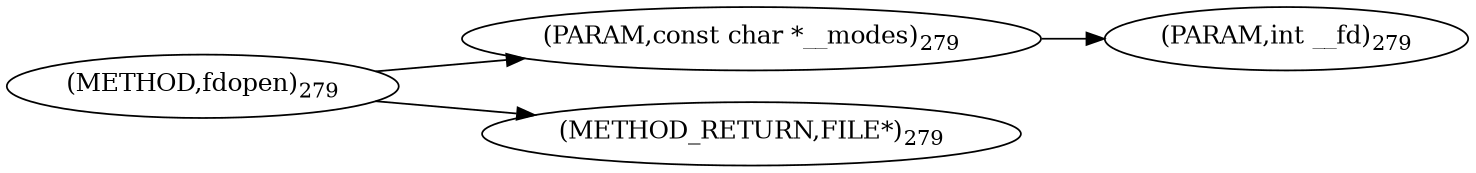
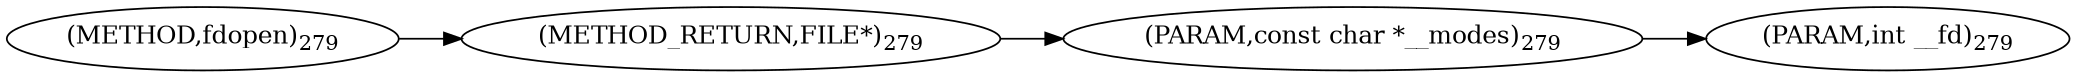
(441, 66) -> (1023, 39)
